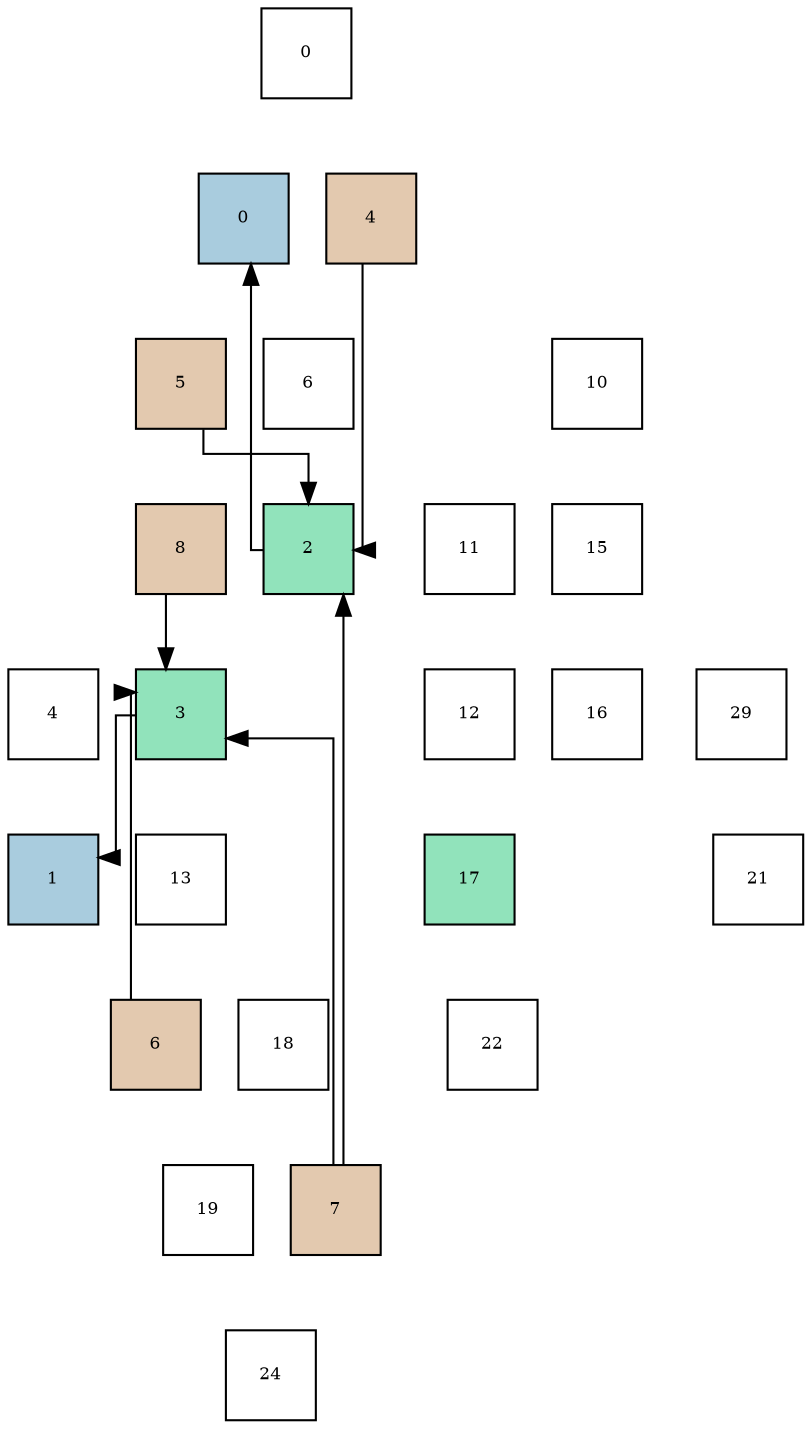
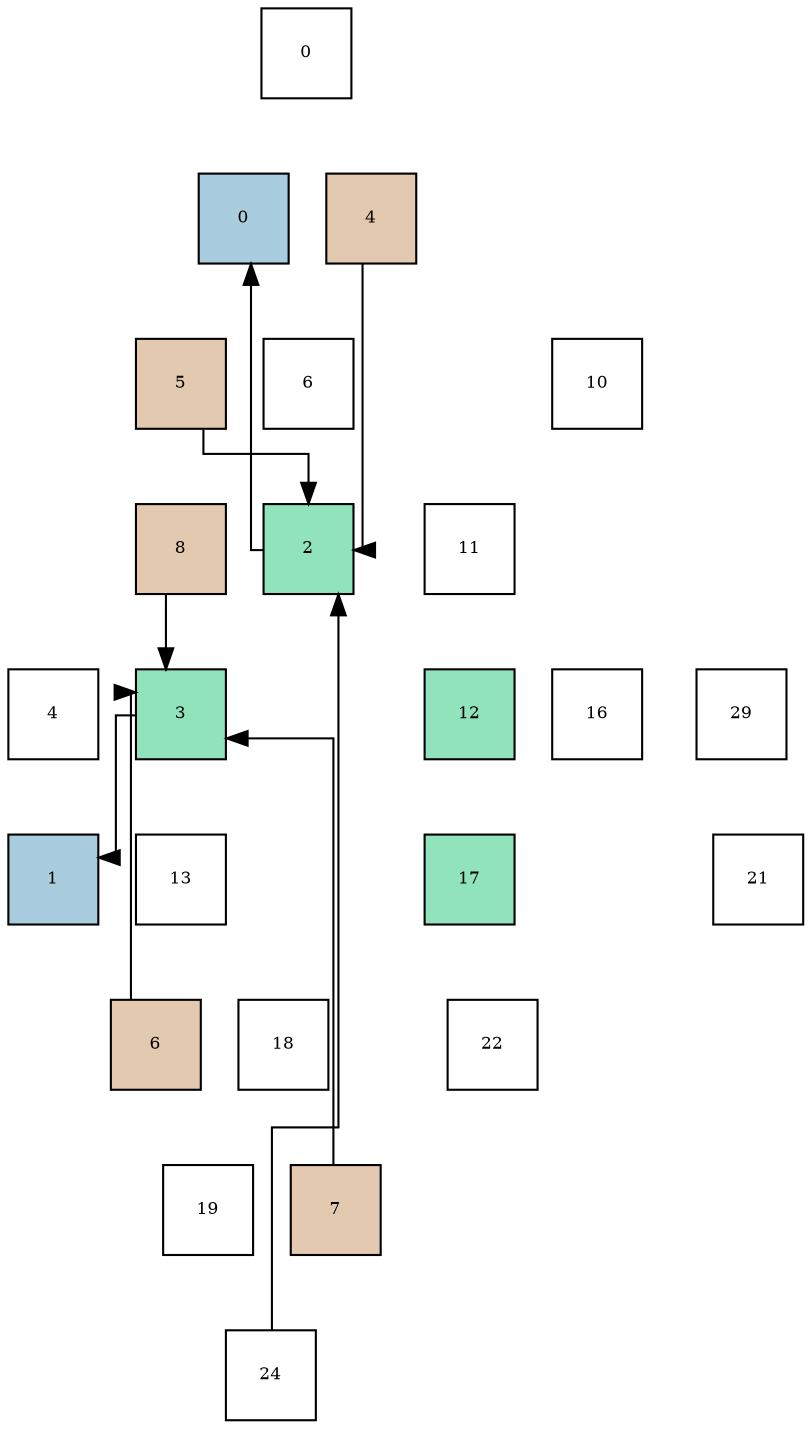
(597, 549) -> none
(470, 714) -> (470, 714)
(343, 890) -> (284, 1127)
